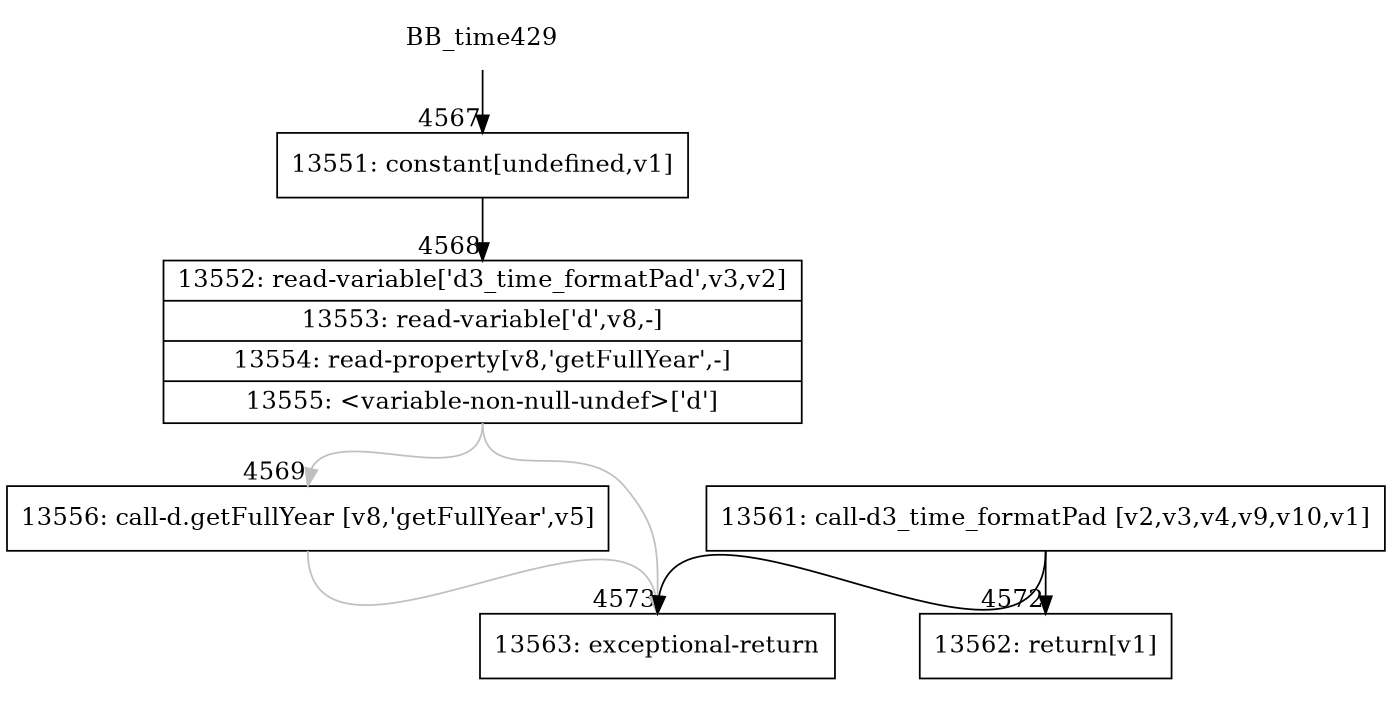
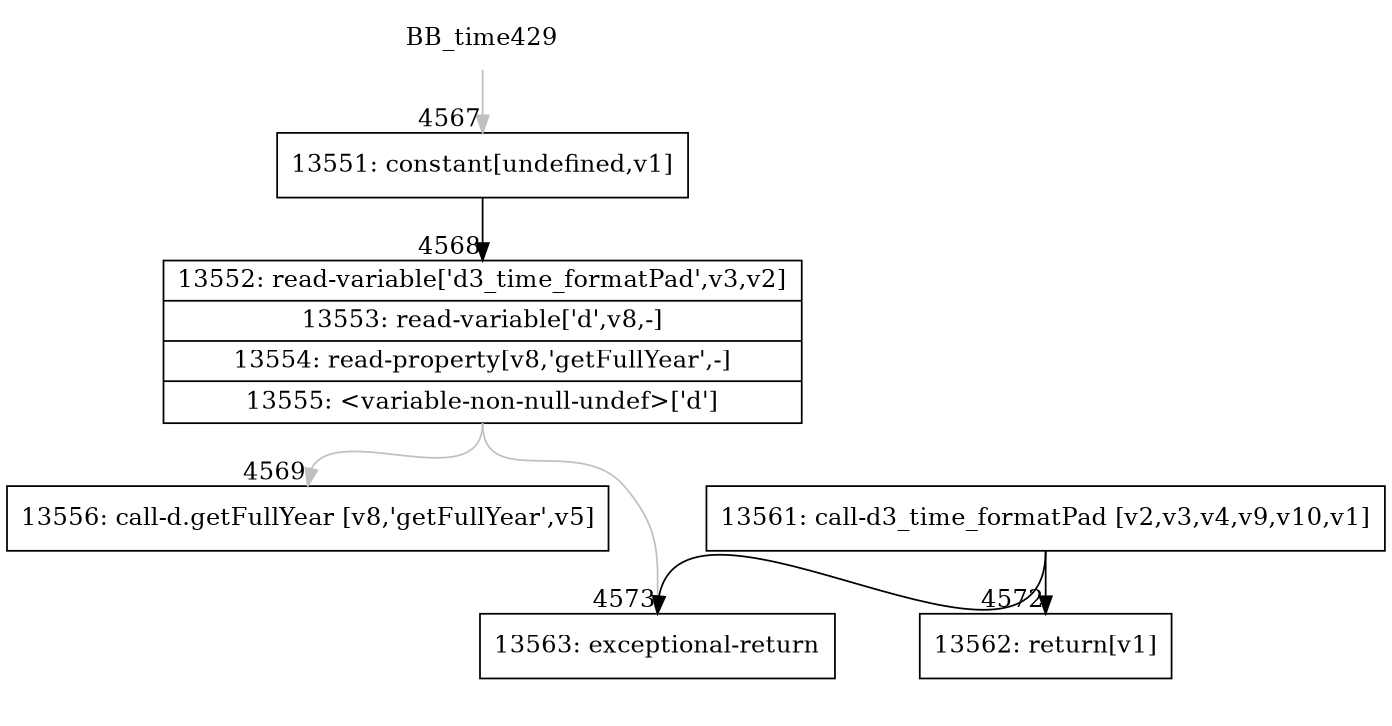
(483, 93) -> (483, 93)
(474, 585) -> none
